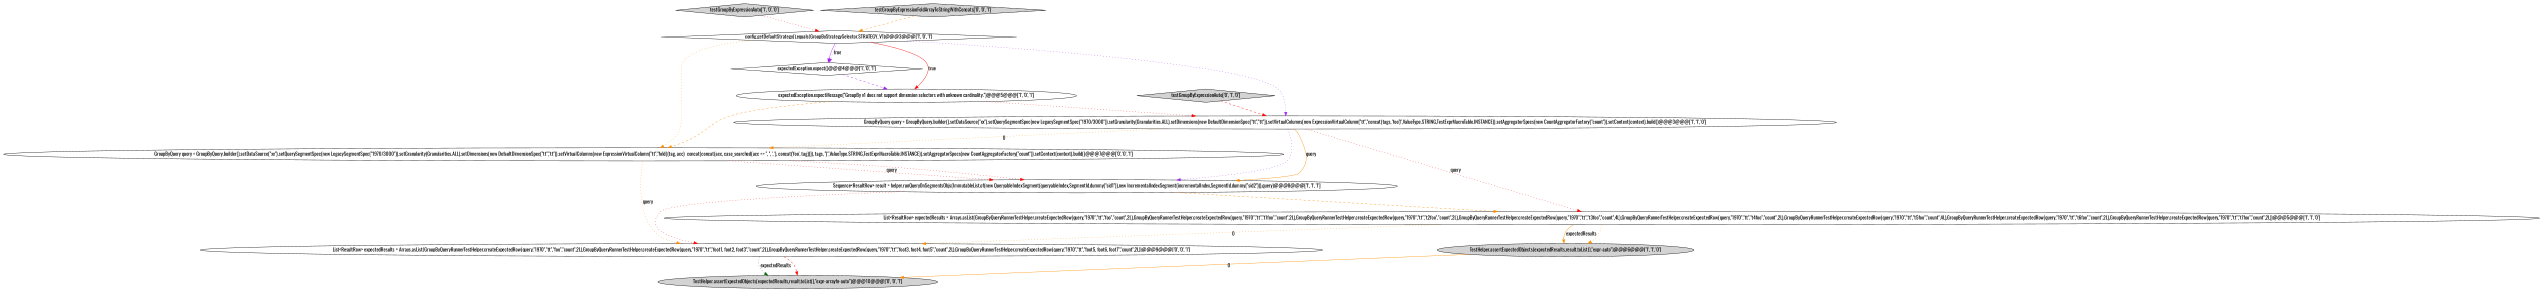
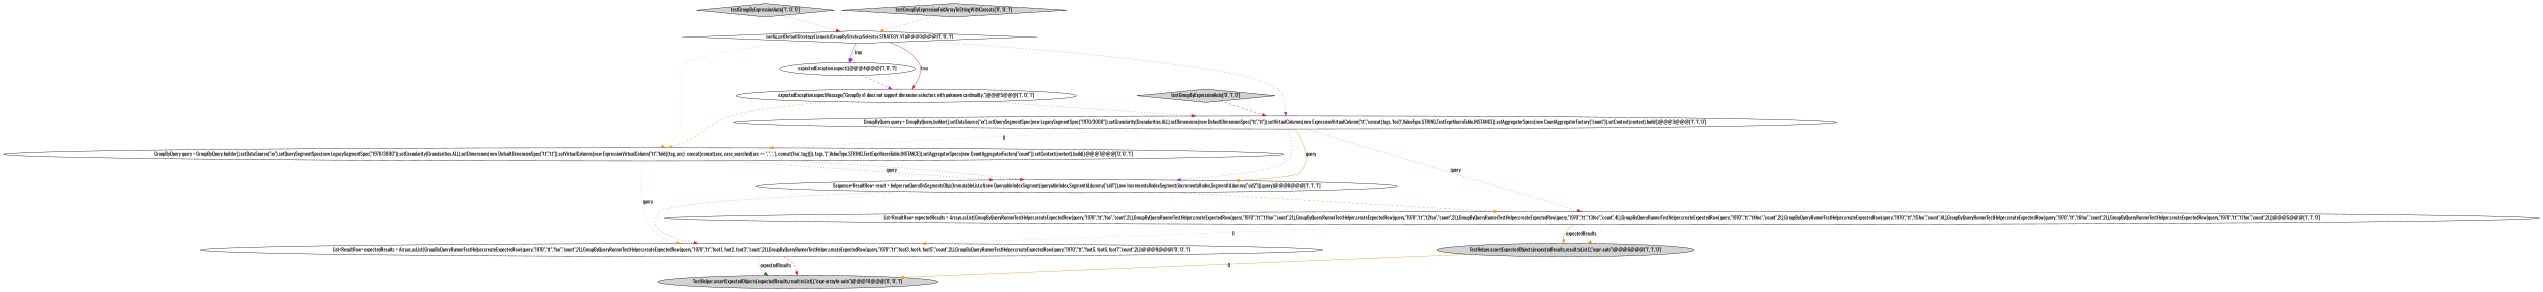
(827, 69) -> (848, 69)
